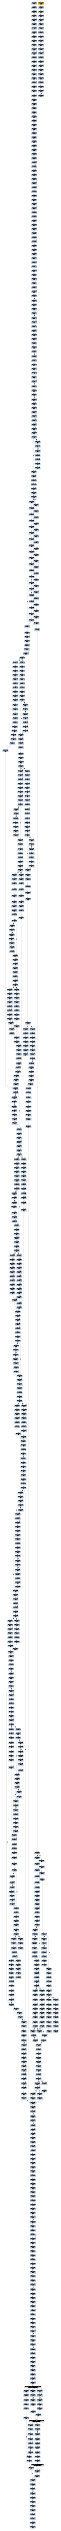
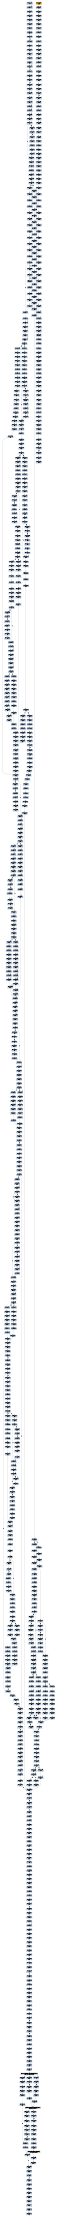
none -> (39, 102)
(34, 313) -> none
